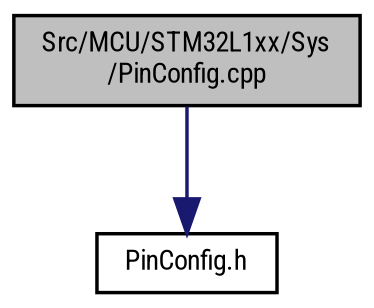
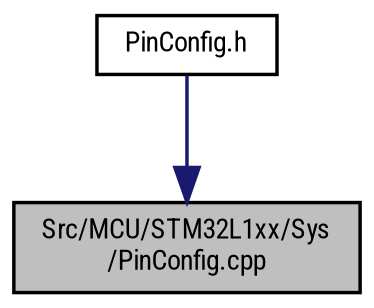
(187, 152) -> (187, 121)
